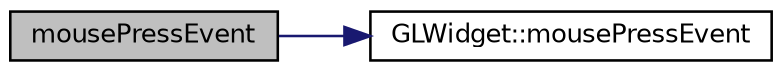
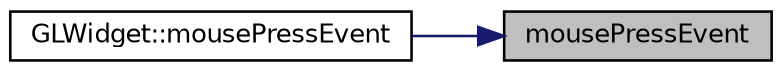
(311, 36) -> (445, 36)
